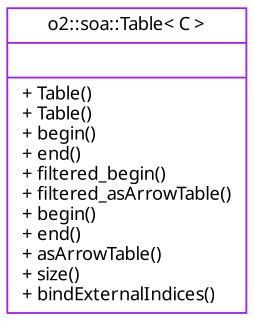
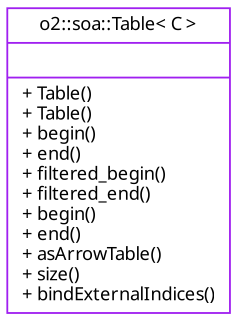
(127, 194) -> (87, 194)
